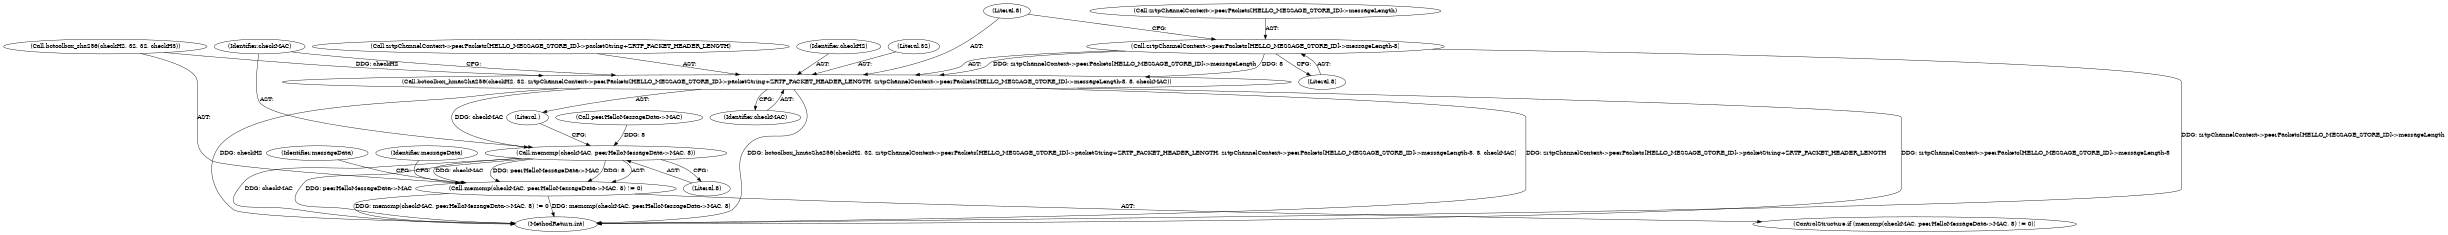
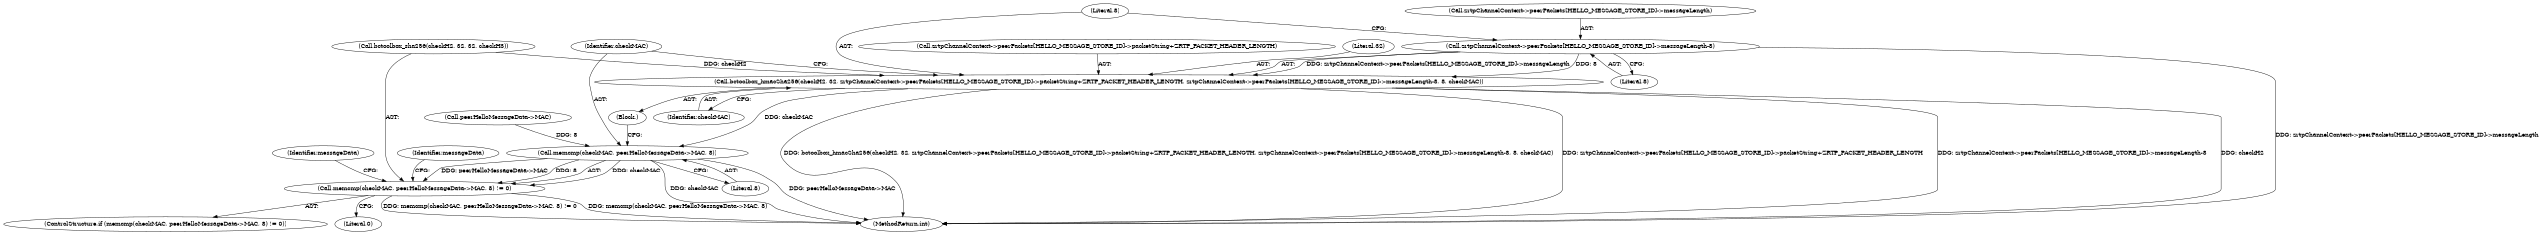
(839, 47) -> none
(528, 118) -> (627, 118)
none -> (358, 224)
